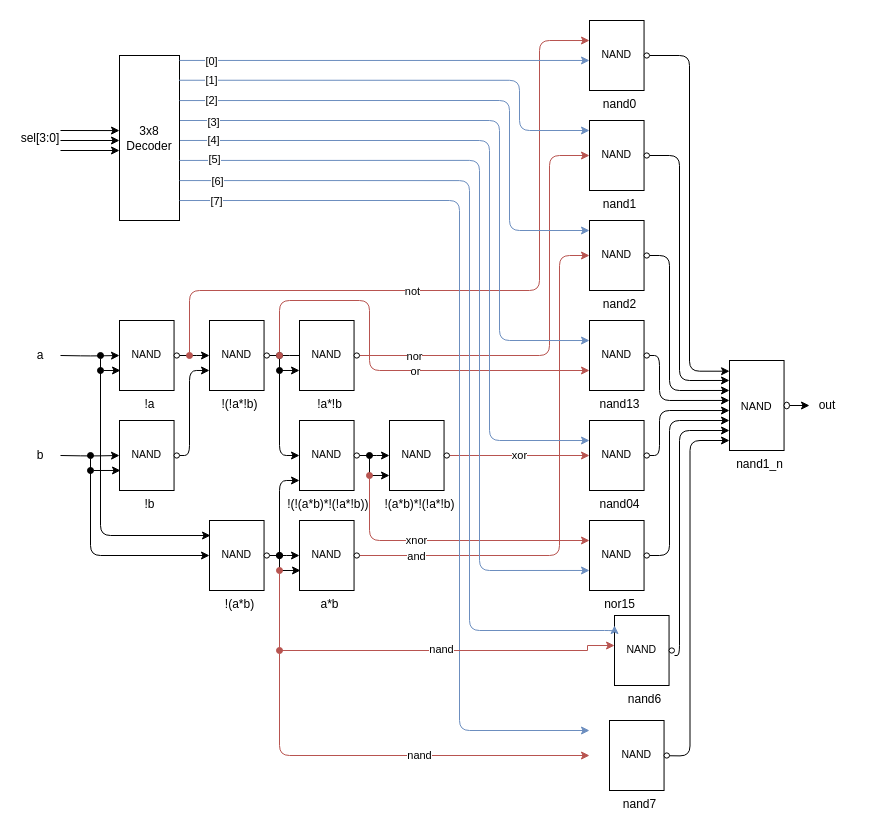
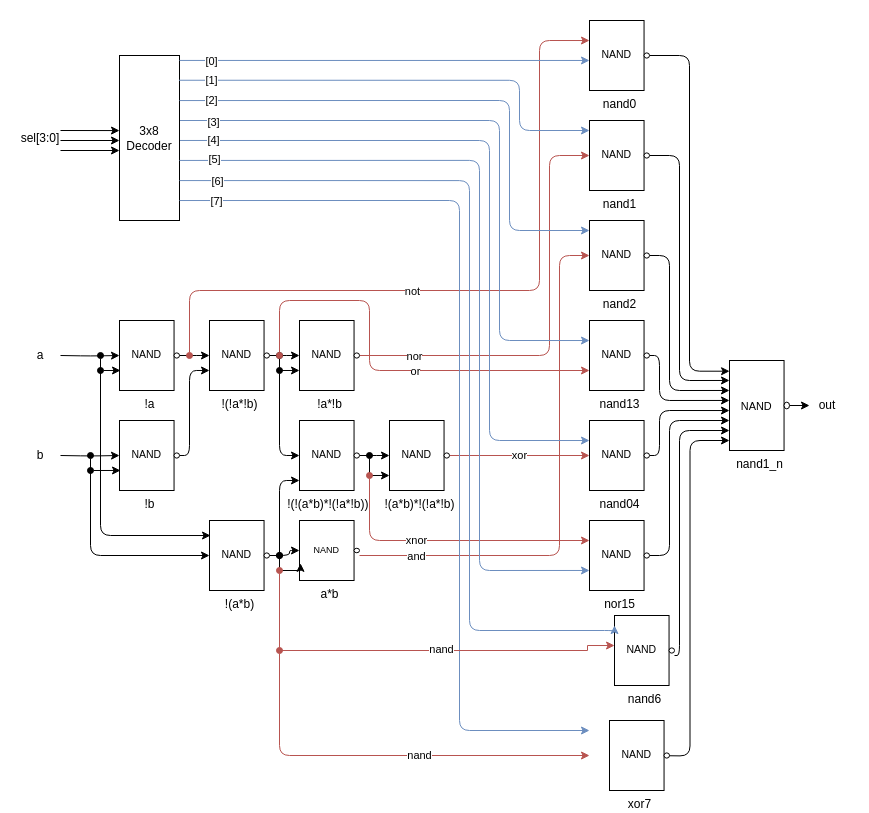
(294, 356) -> (291, 356)
(330, 556) -> (330, 551)
(636, 755) -> (636, 755)
